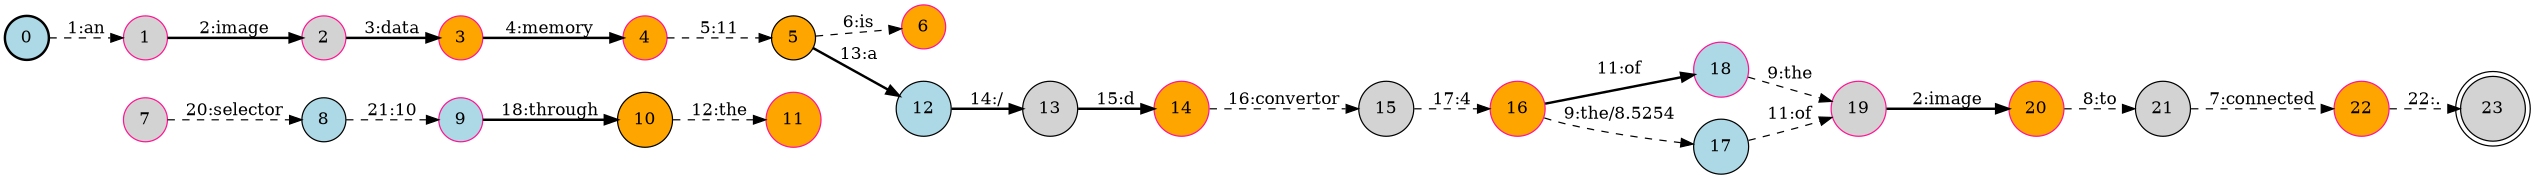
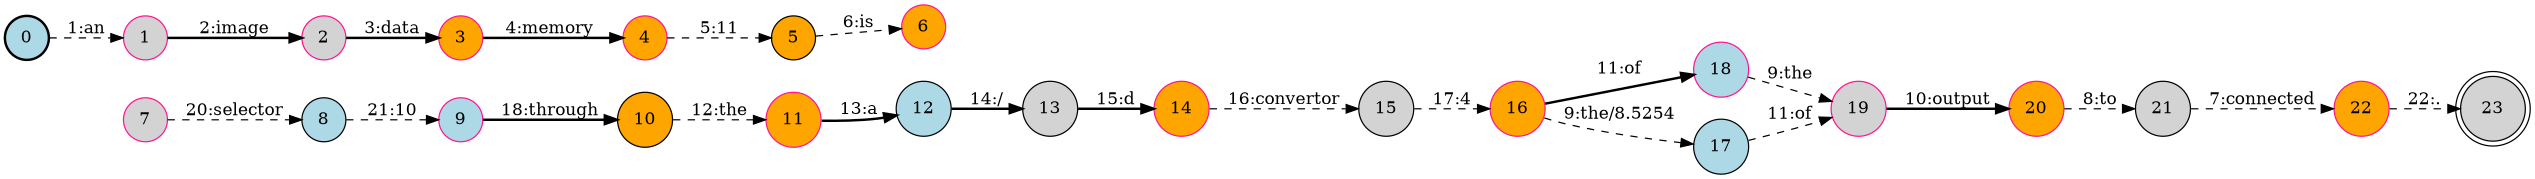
(851, 69) -> (853, 120)
(1948, 100) -> (1948, 100)
